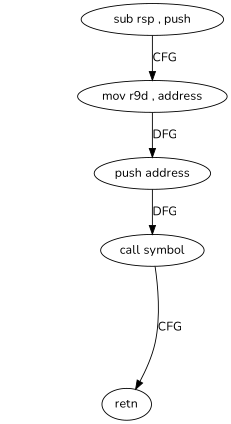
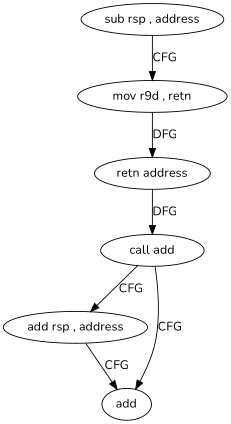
(152, 19) -> (152, 19)
(152, 96) -> (152, 96)
(152, 173) -> (152, 173)
(152, 250) -> (152, 250)
none -> (75, 327)
(127, 404) -> (127, 404)
